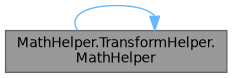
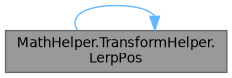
(116, 51) -> (116, 51)
